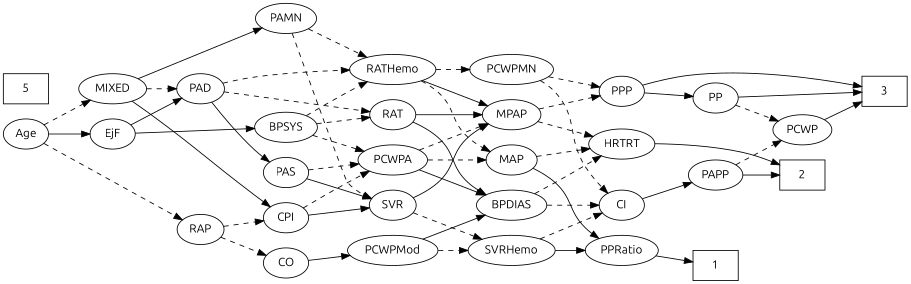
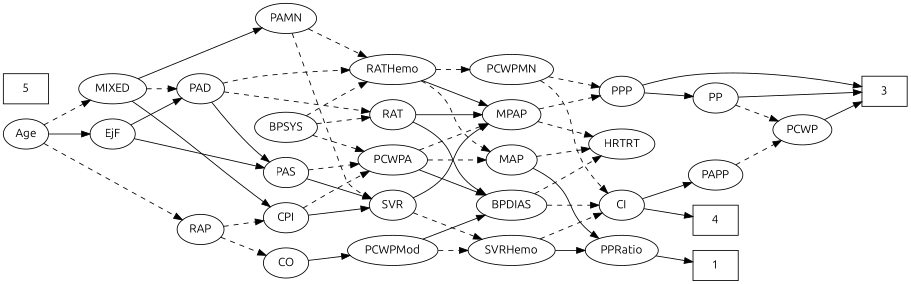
(191, 131) -> (189, 151)
(802, 175) -> none
none -> (716, 220)
